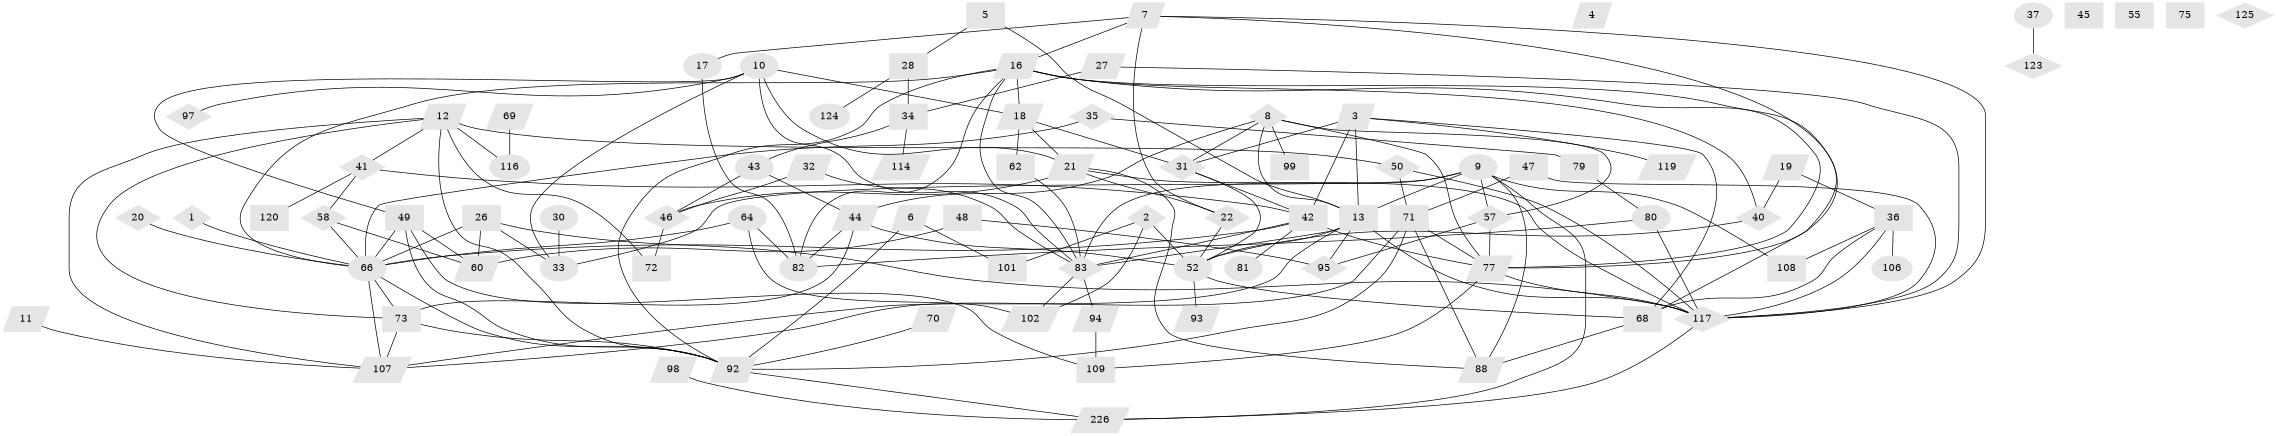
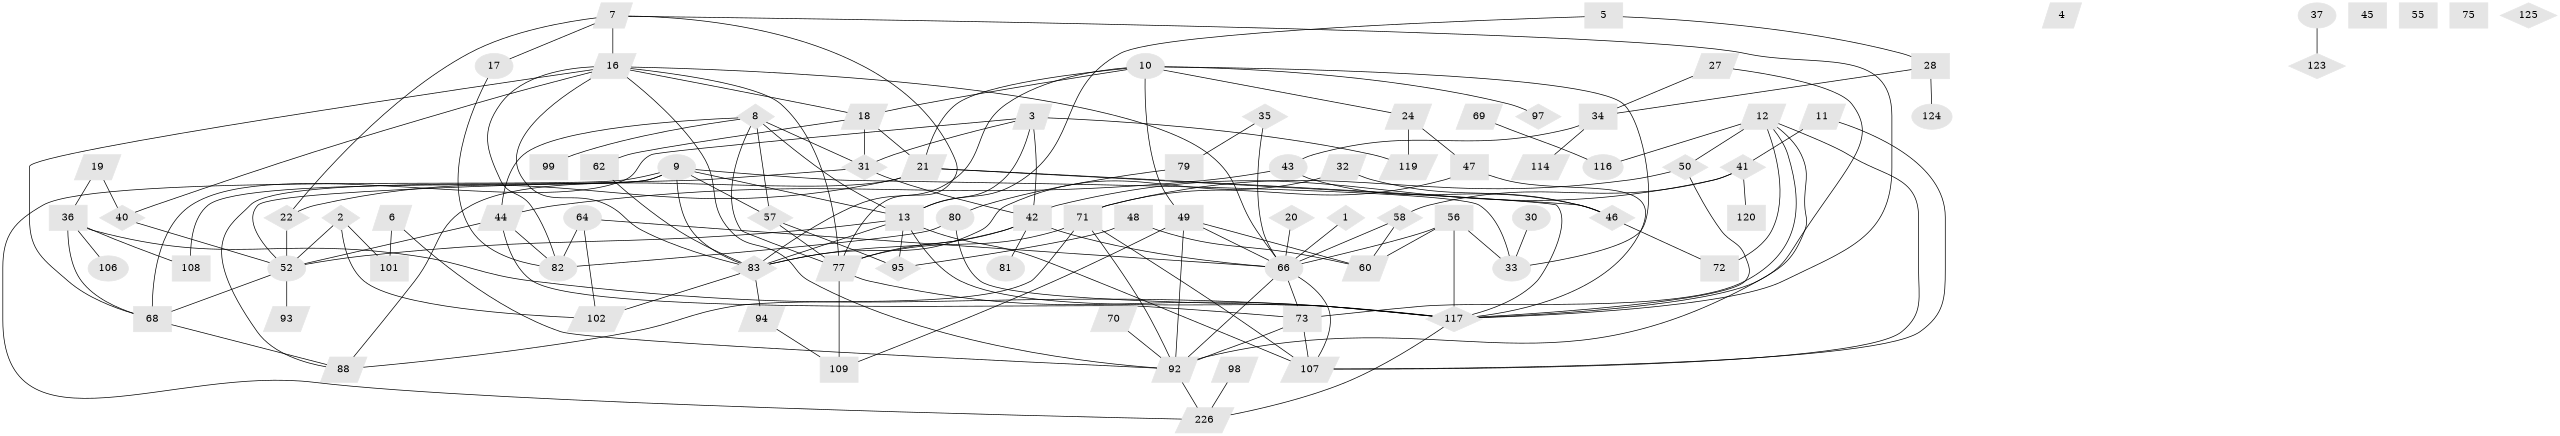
none -> (1408, 117)
(398, 145) -> (1778, 145)
(482, 218) -> (1454, 218)
